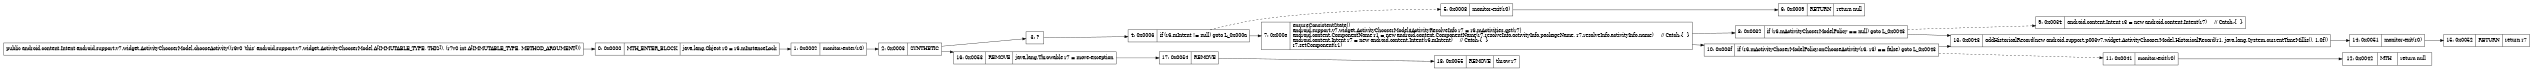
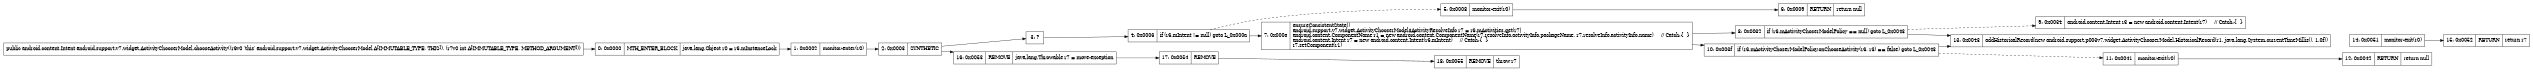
(2338, 41) -> none
(2386, 59) -> (2388, 59)
